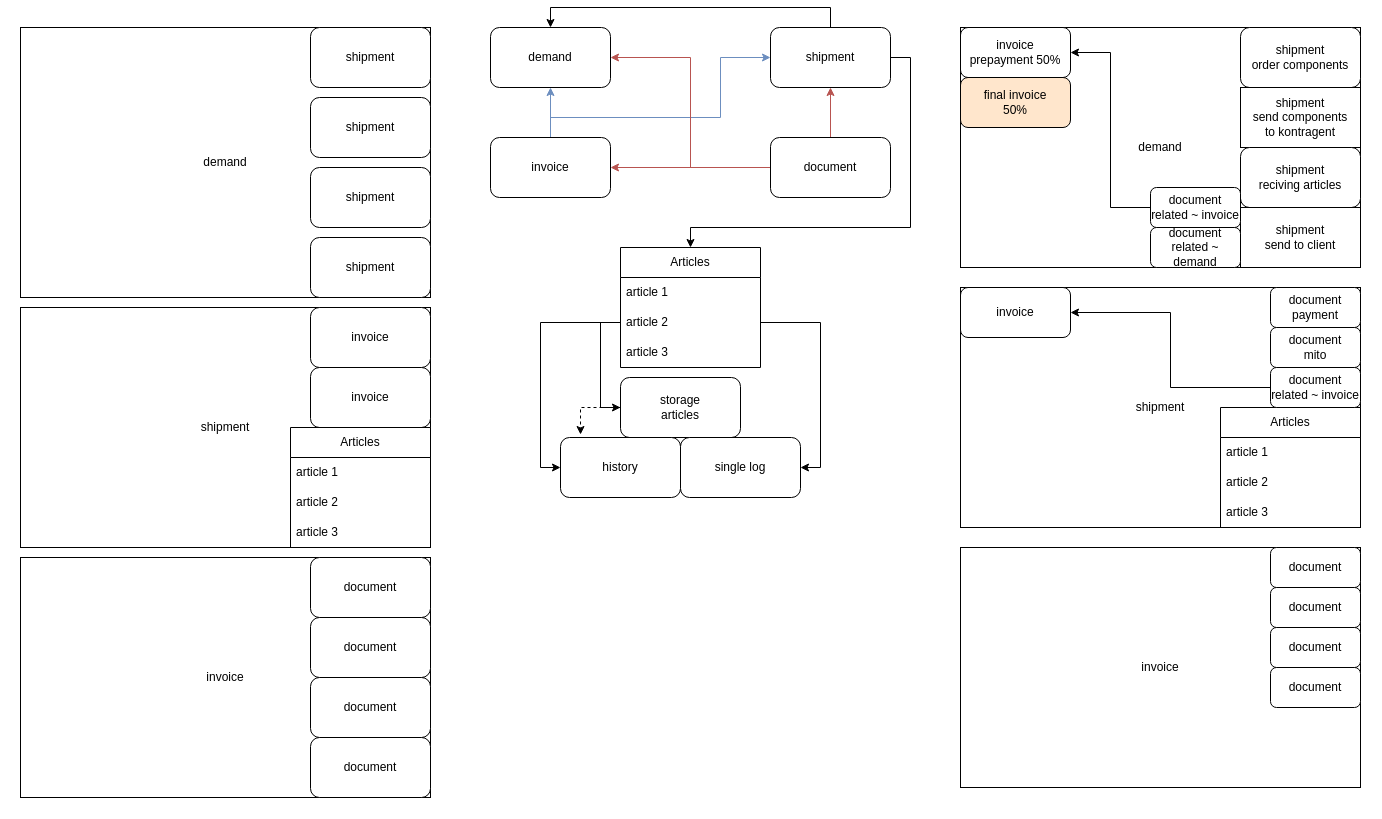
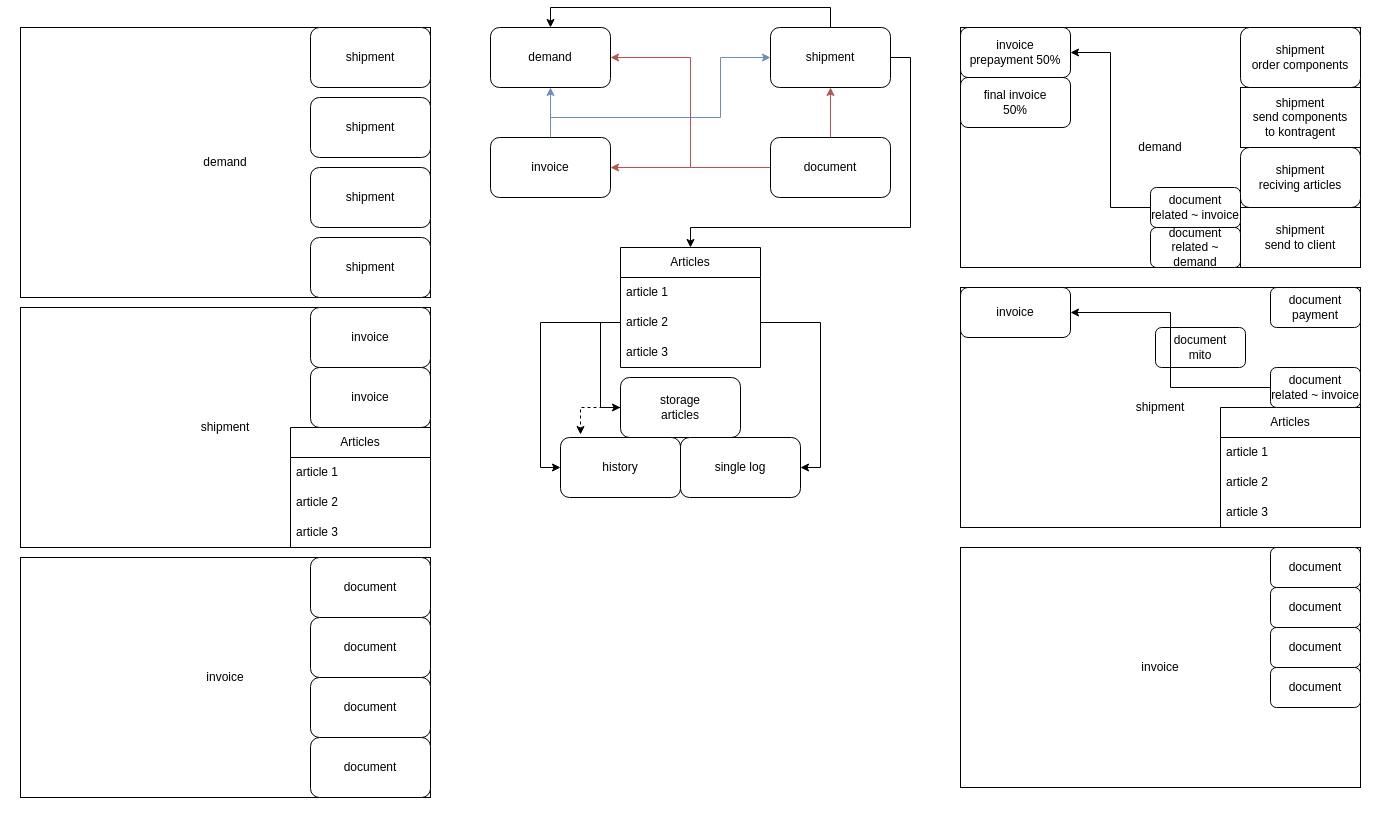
(1016, 103) -> (1016, 103)
(1316, 348) -> (1201, 348)
